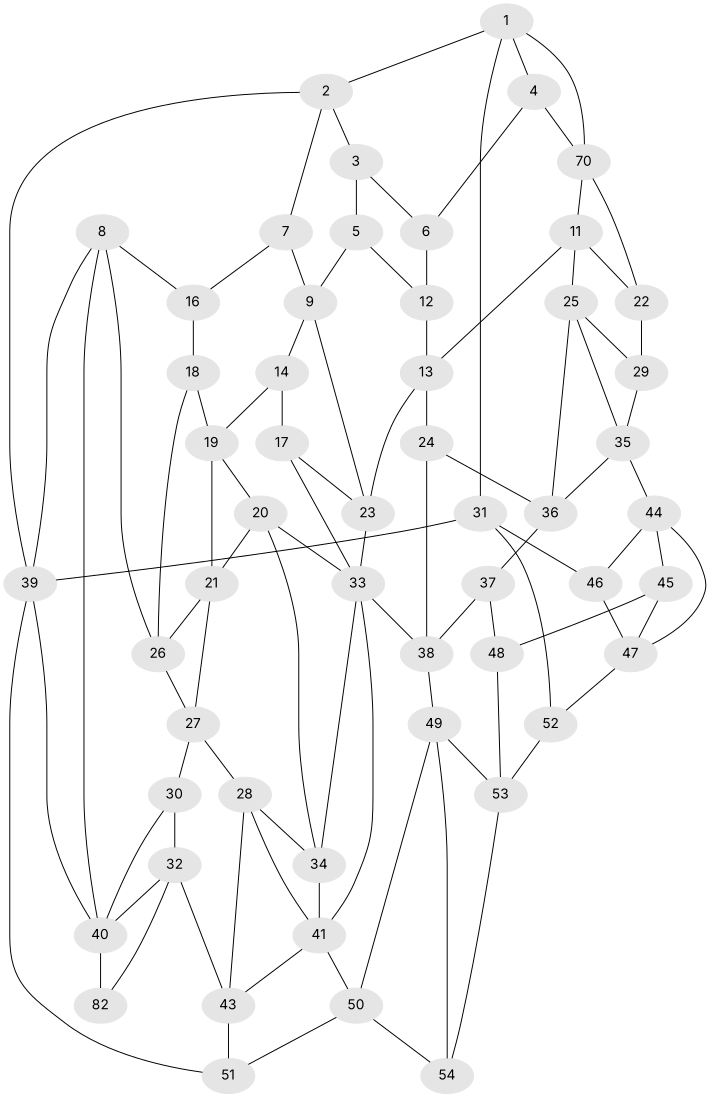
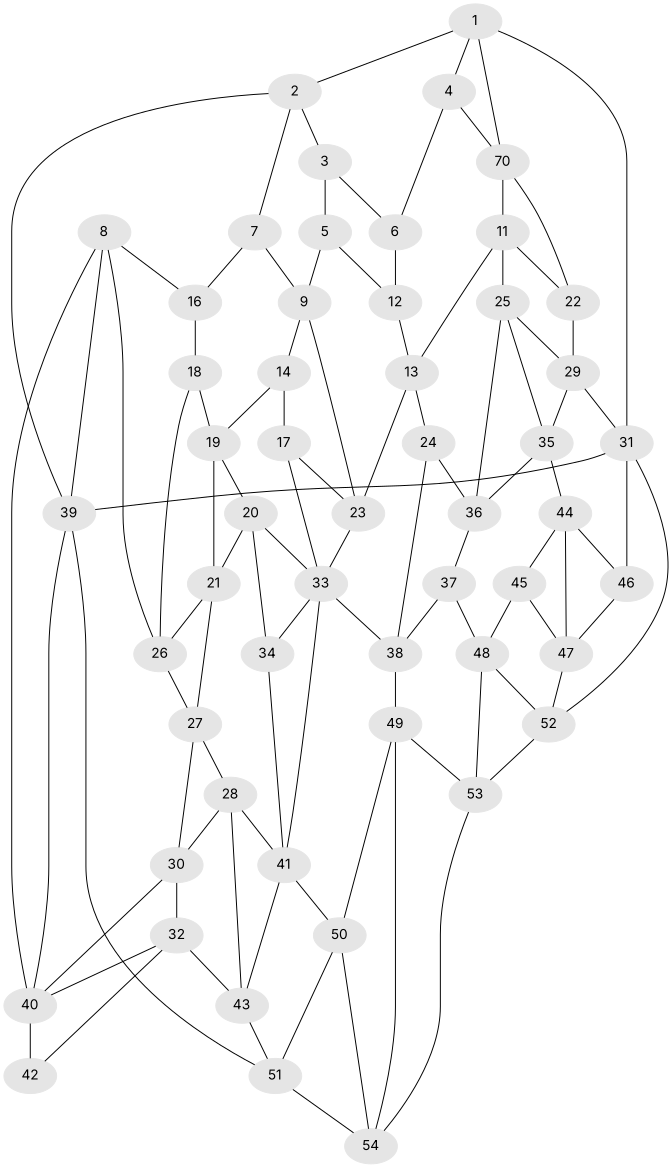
none -> (600, 408)
none -> (516, 689)
(282, 830) -> (204, 830)
(101, 1006) -> (30, 1076)
none -> (323, 1111)
